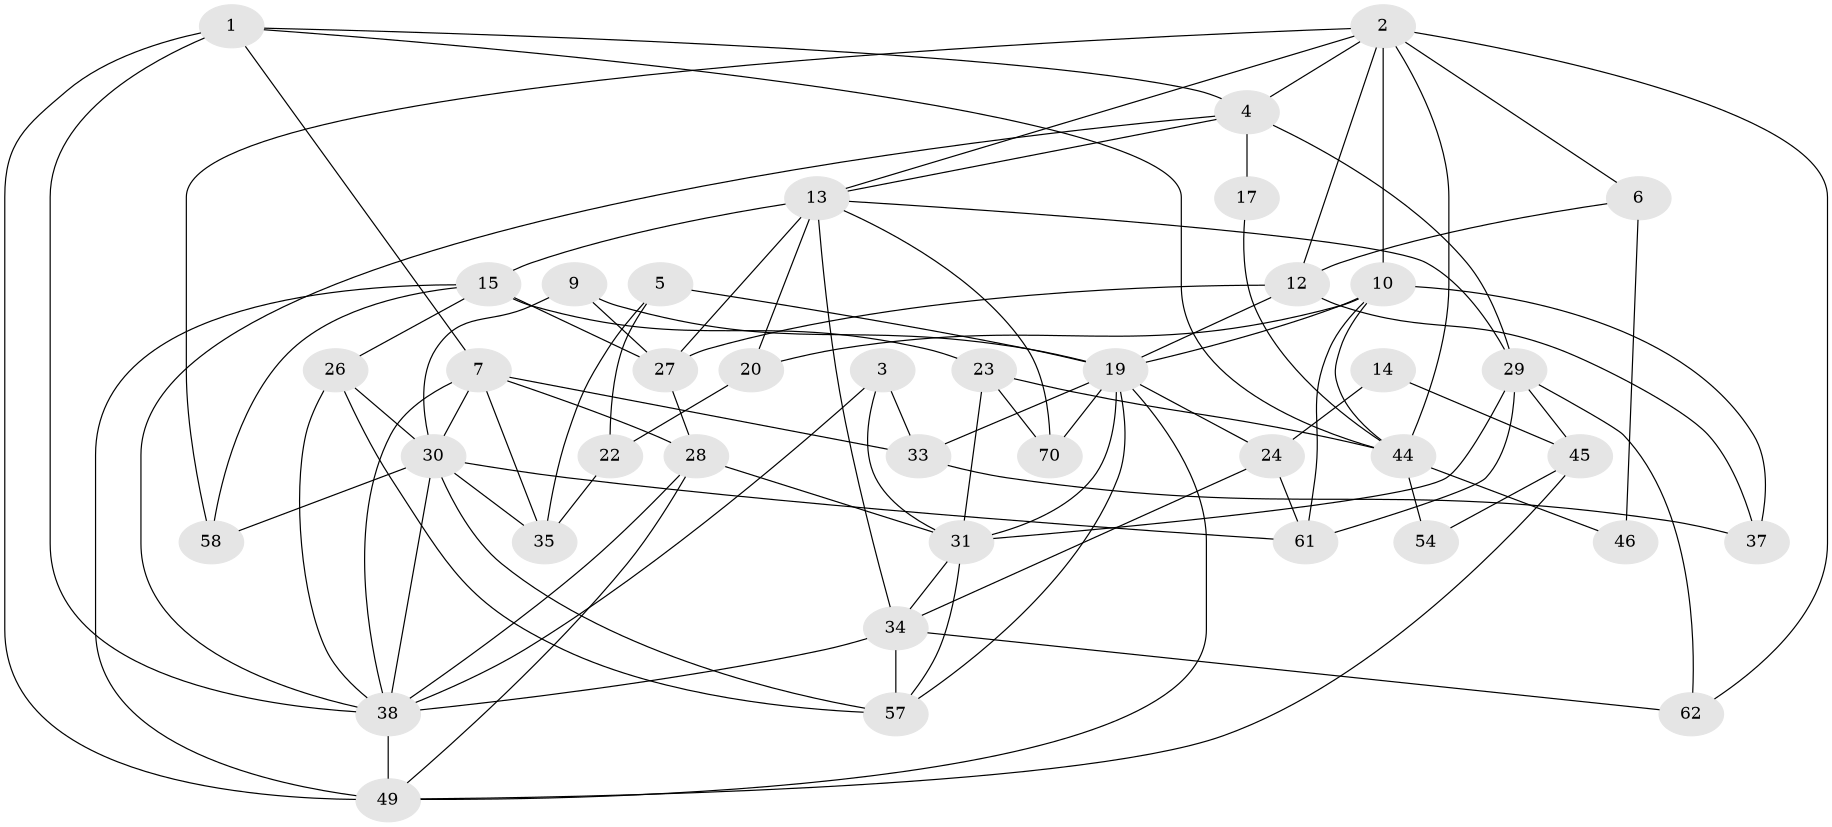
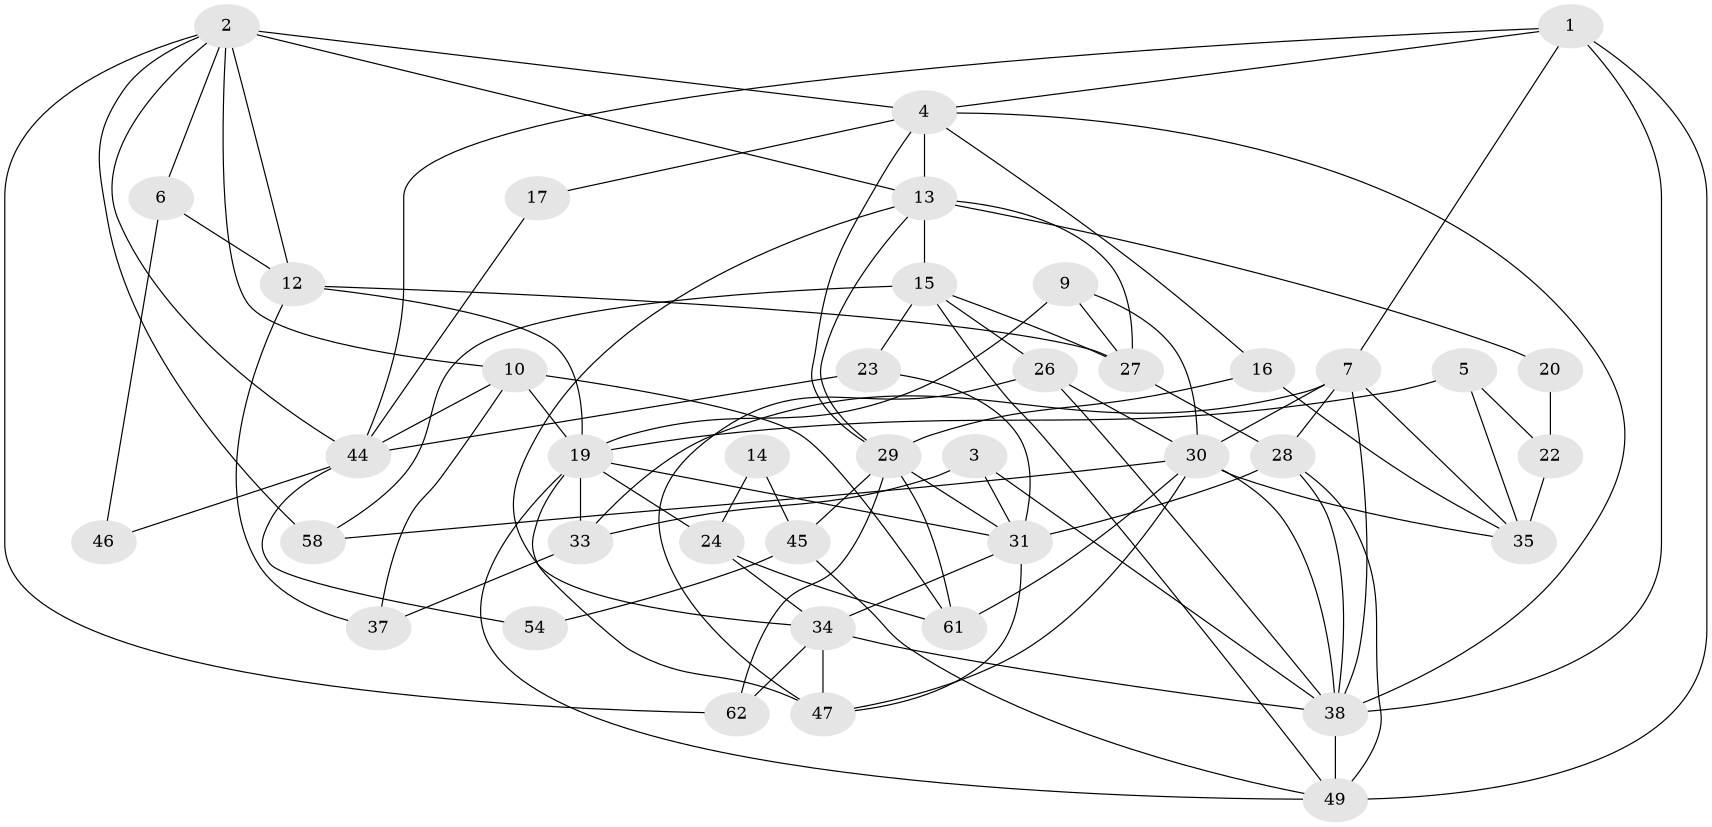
(1071, 336) -> none
none -> (1263, 370)
(1050, 456) -> none
(896, 714) -> (823, 714)
